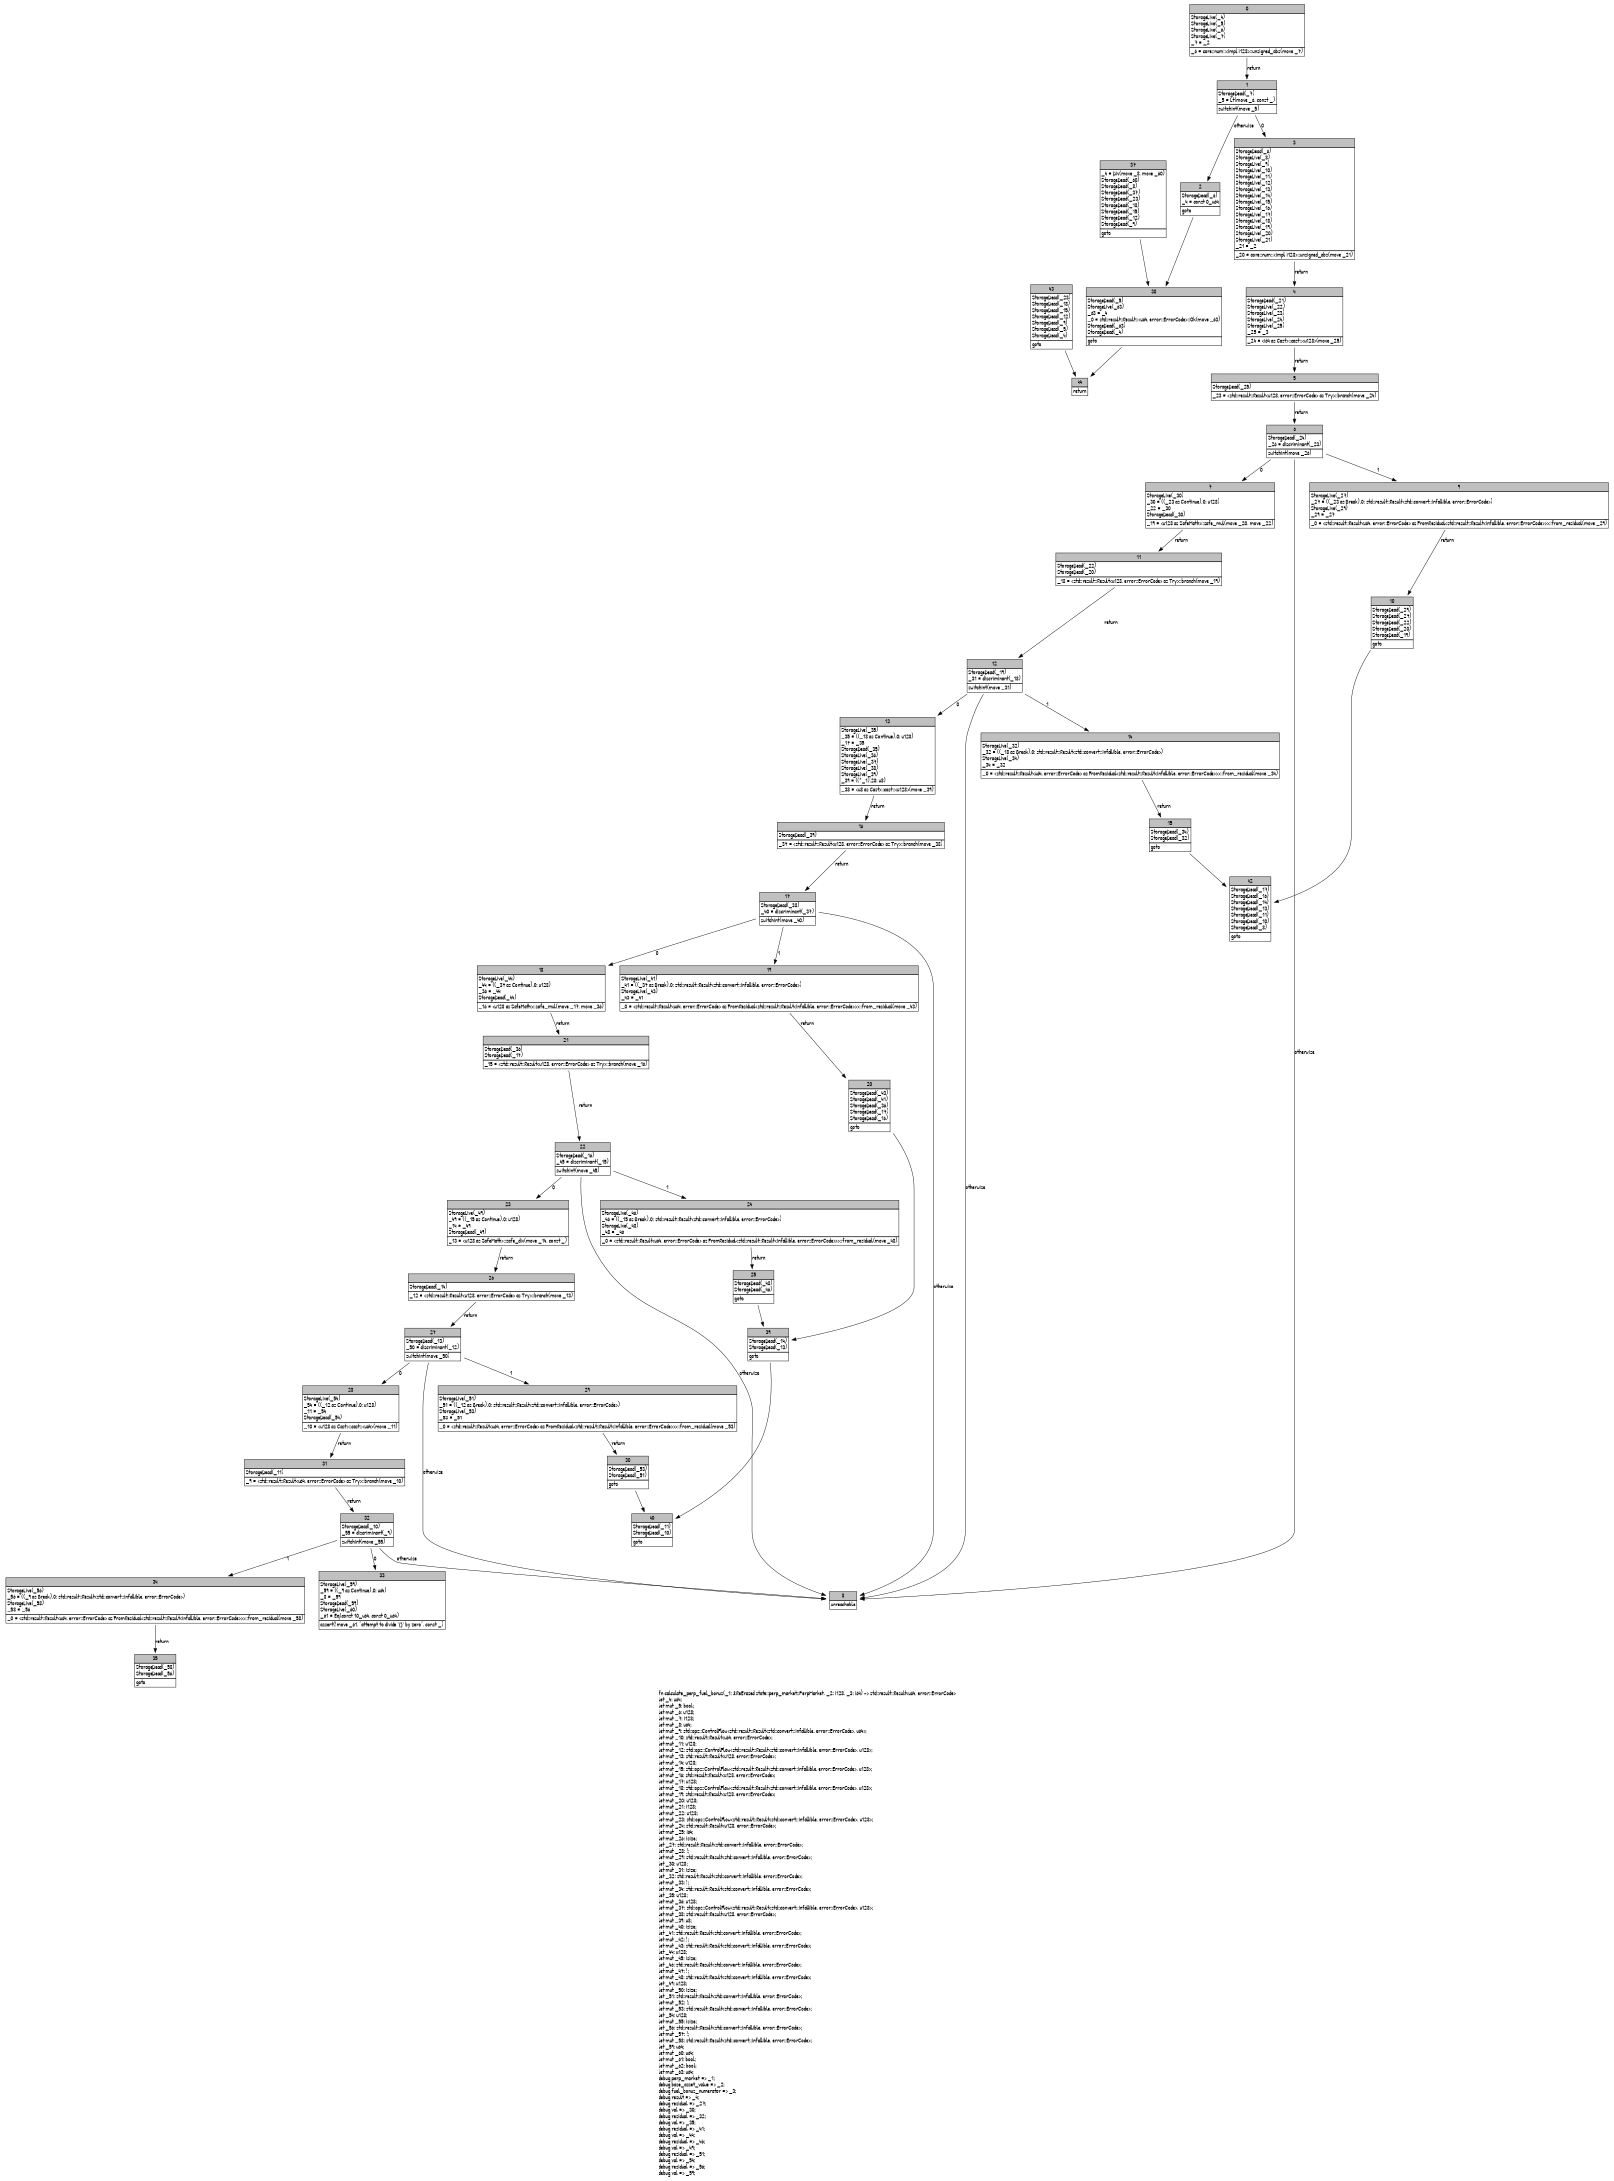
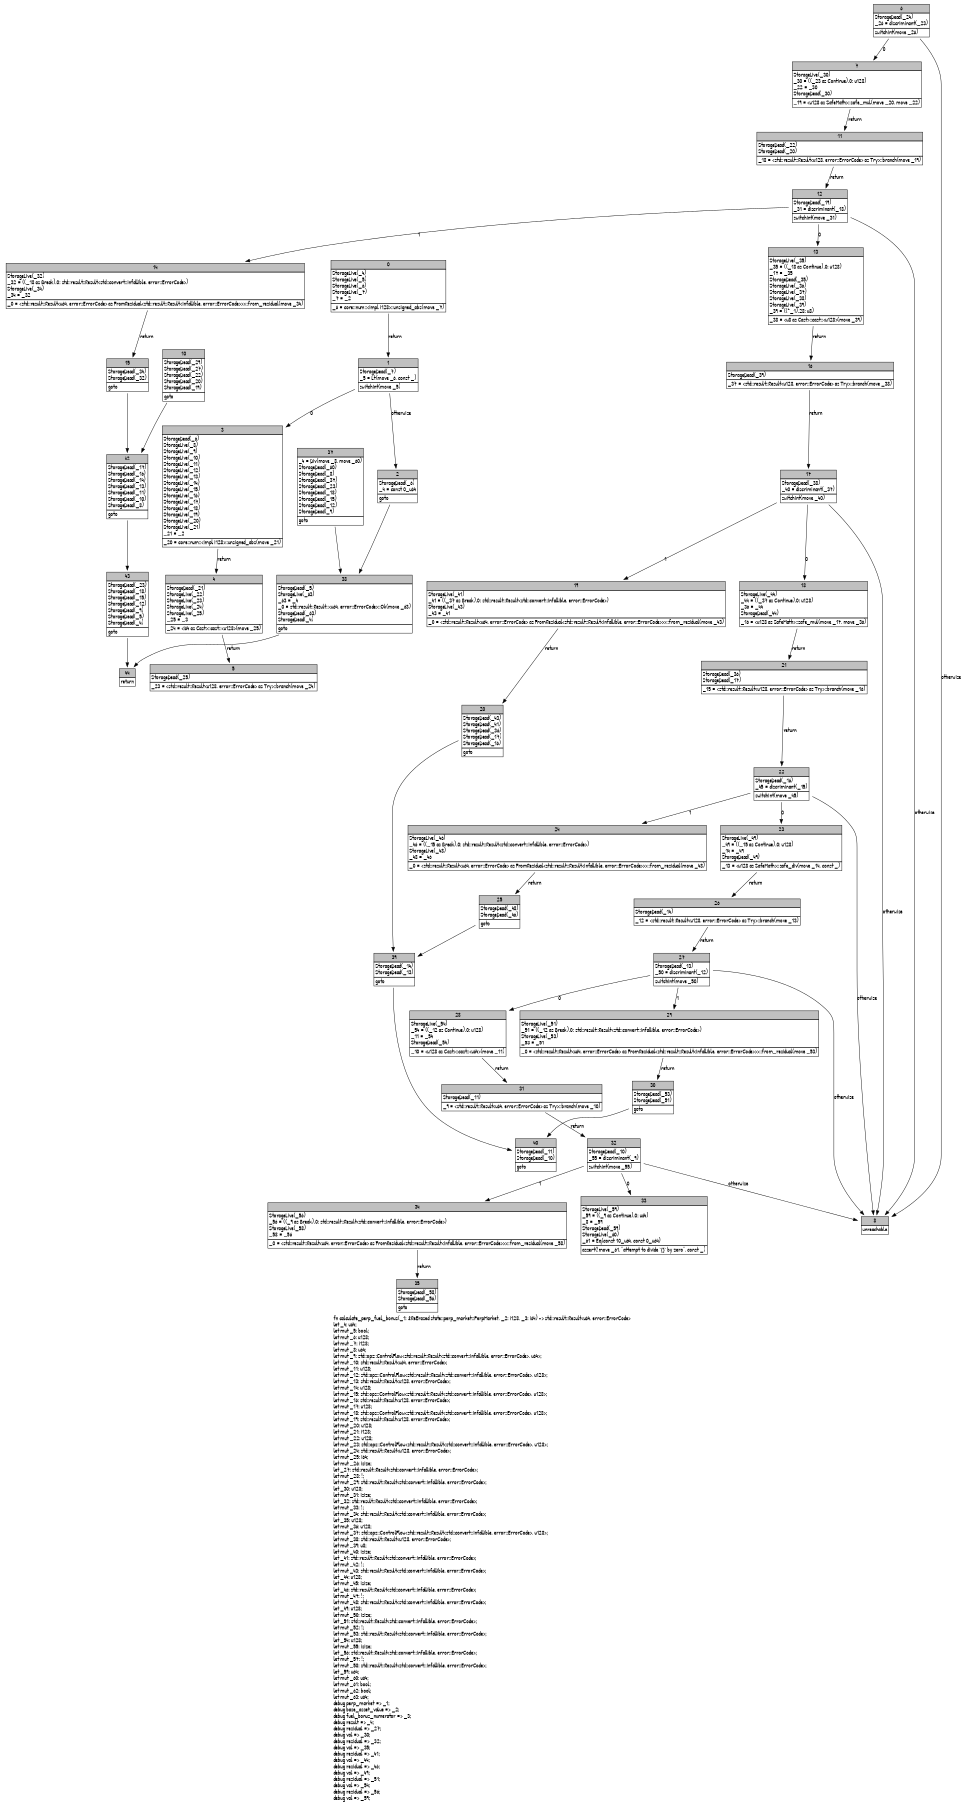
(1294, 410) -> none
(1459, 505) -> none
none -> (127, 543)
